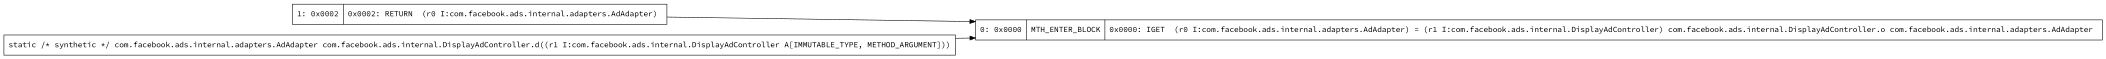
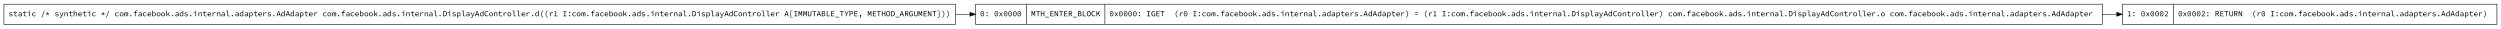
(818, 19) -> (2110, 14)
